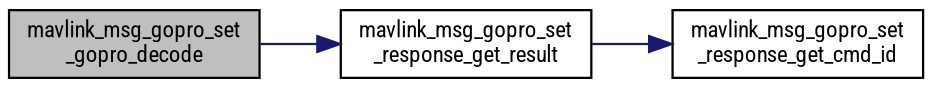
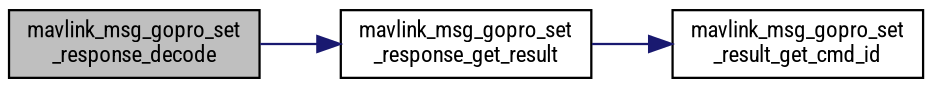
(134, 44) -> (134, 44)
(798, 44) -> (798, 44)
